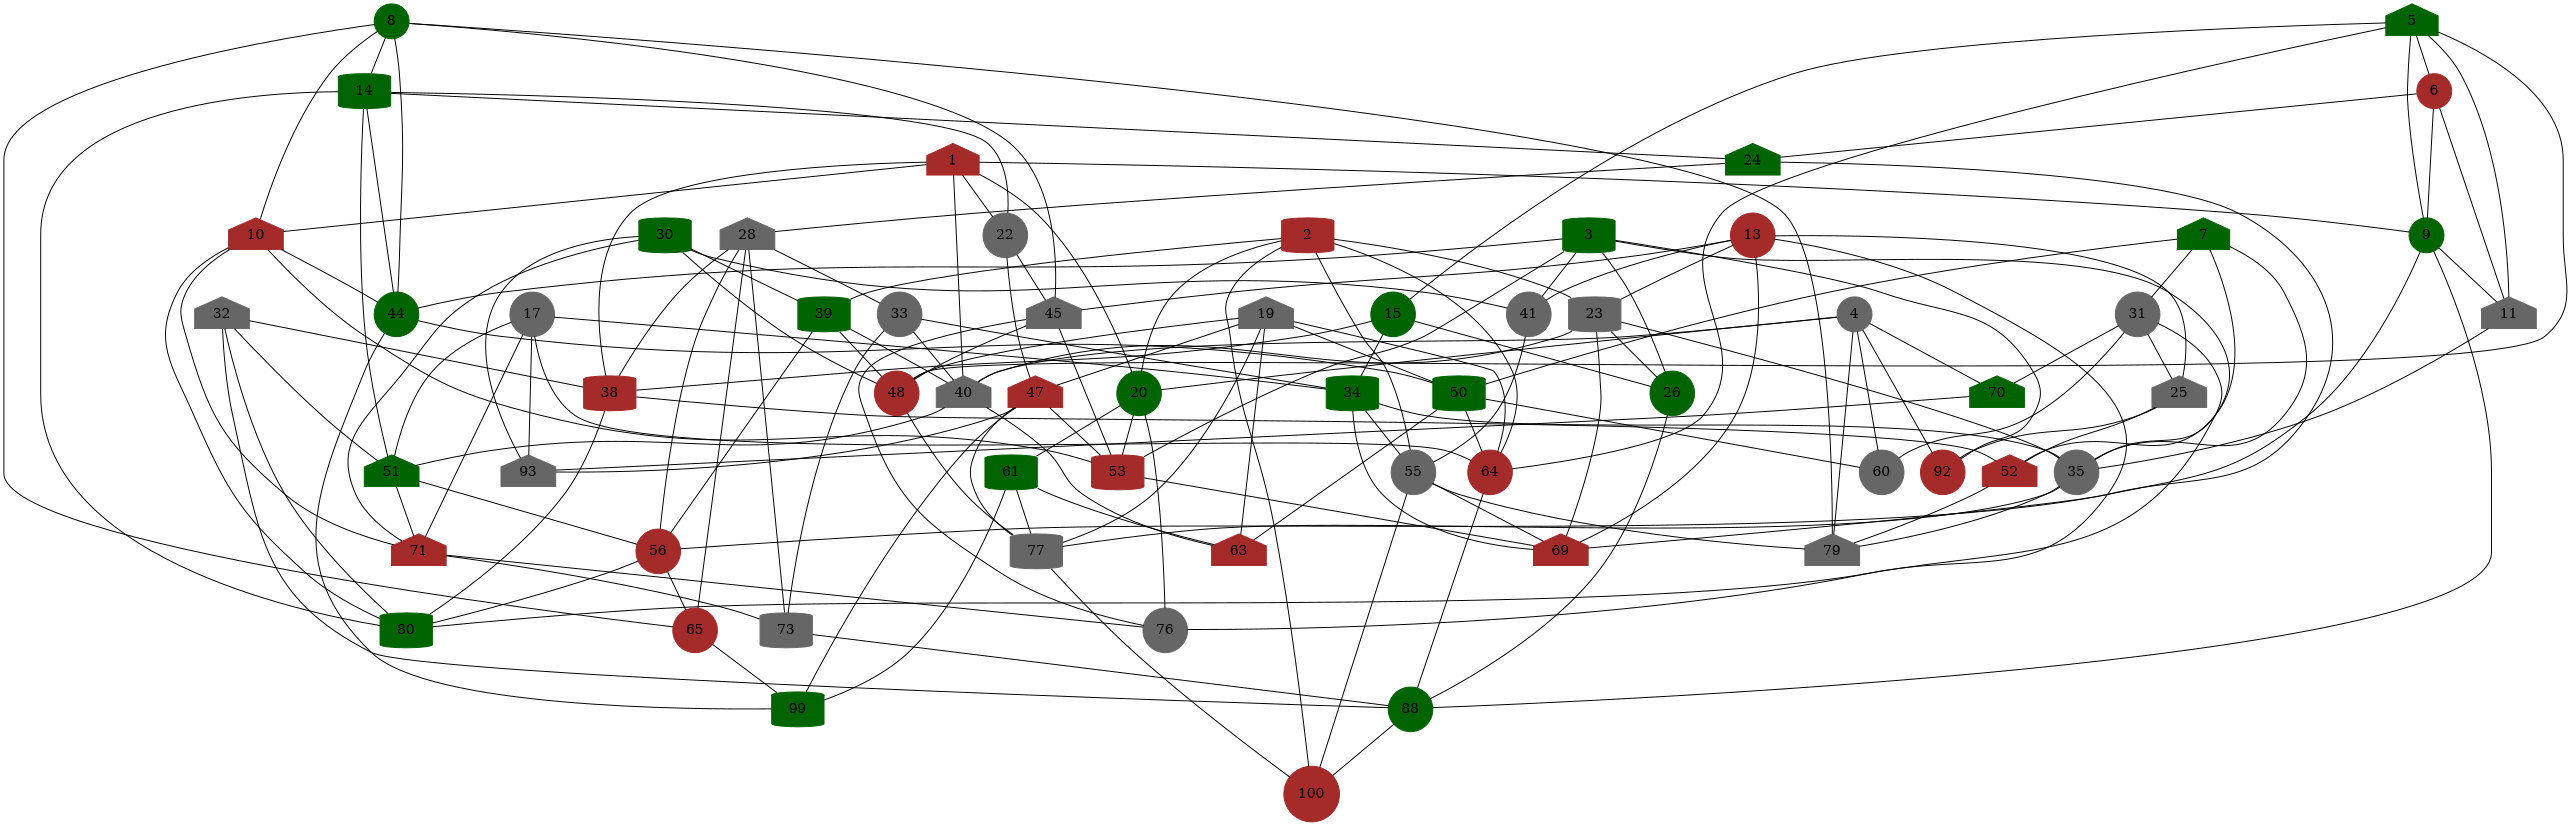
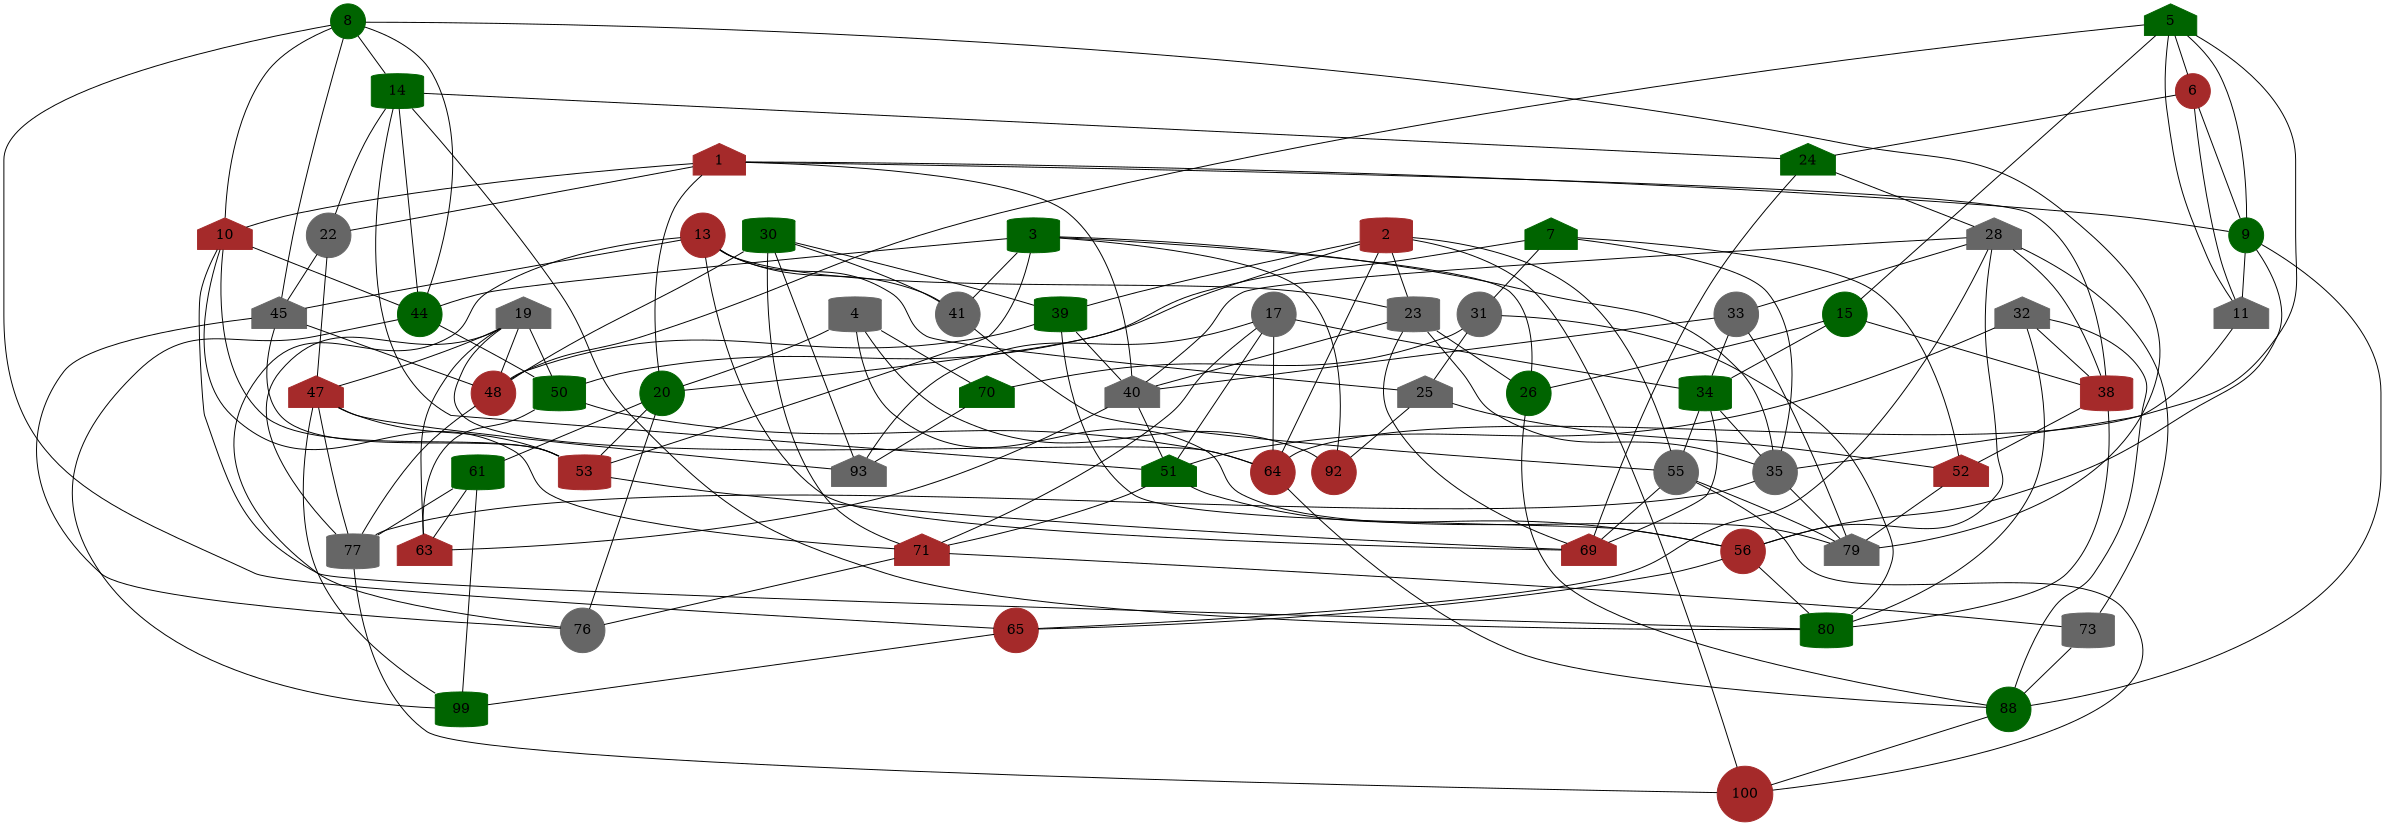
(1855, 314) -> (855, 314)
(1449, 341) -> (1559, 262)
(818, 465) -> (1797, 422)
(1882, 472) -> none
